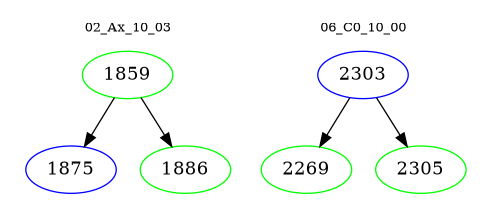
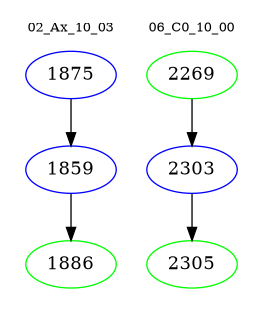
(128, 75) -> (71, 170)
(103, 116) -> (71, 116)
(338, 116) -> (192, 116)
